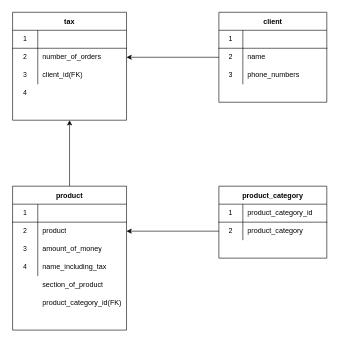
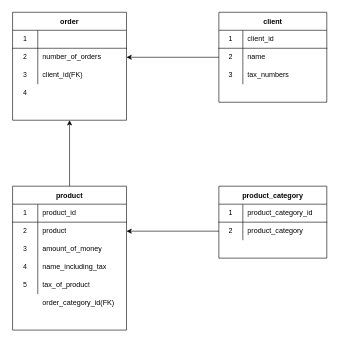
(69, 22) -> (69, 22)
none -> (285, 39)
(274, 75) -> (270, 75)
none -> (82, 213)
none -> (25, 285)
(78, 285) -> (71, 285)
(84, 303) -> (84, 303)
